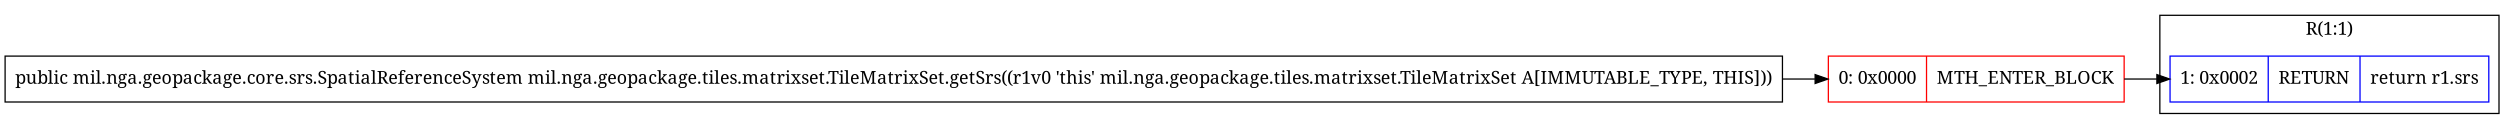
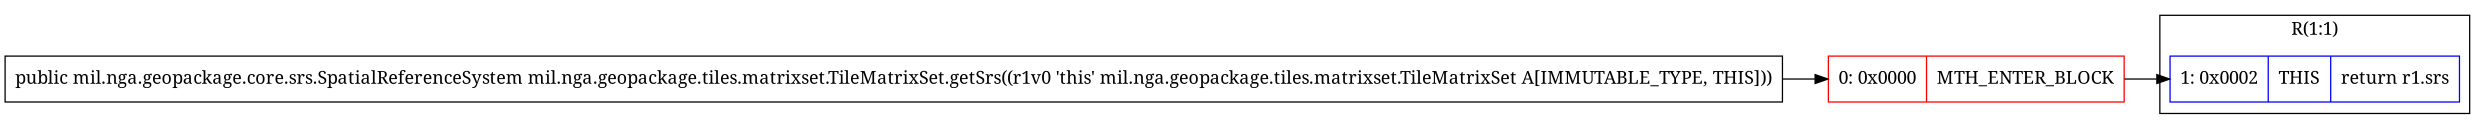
(2314, 78) -> (2299, 78)
